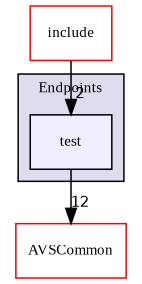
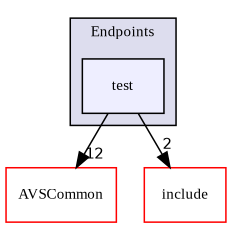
(71, 83) -> (151, 135)
